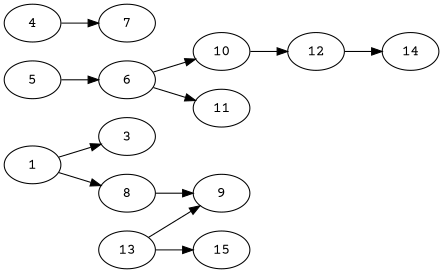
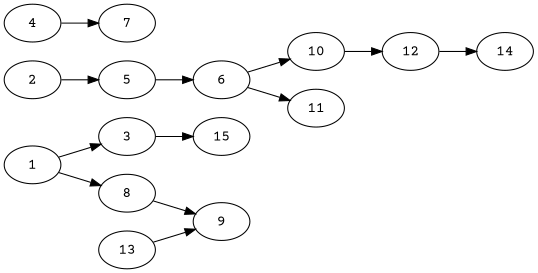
none -> (33, 80)
(169, 250) -> (169, 136)
